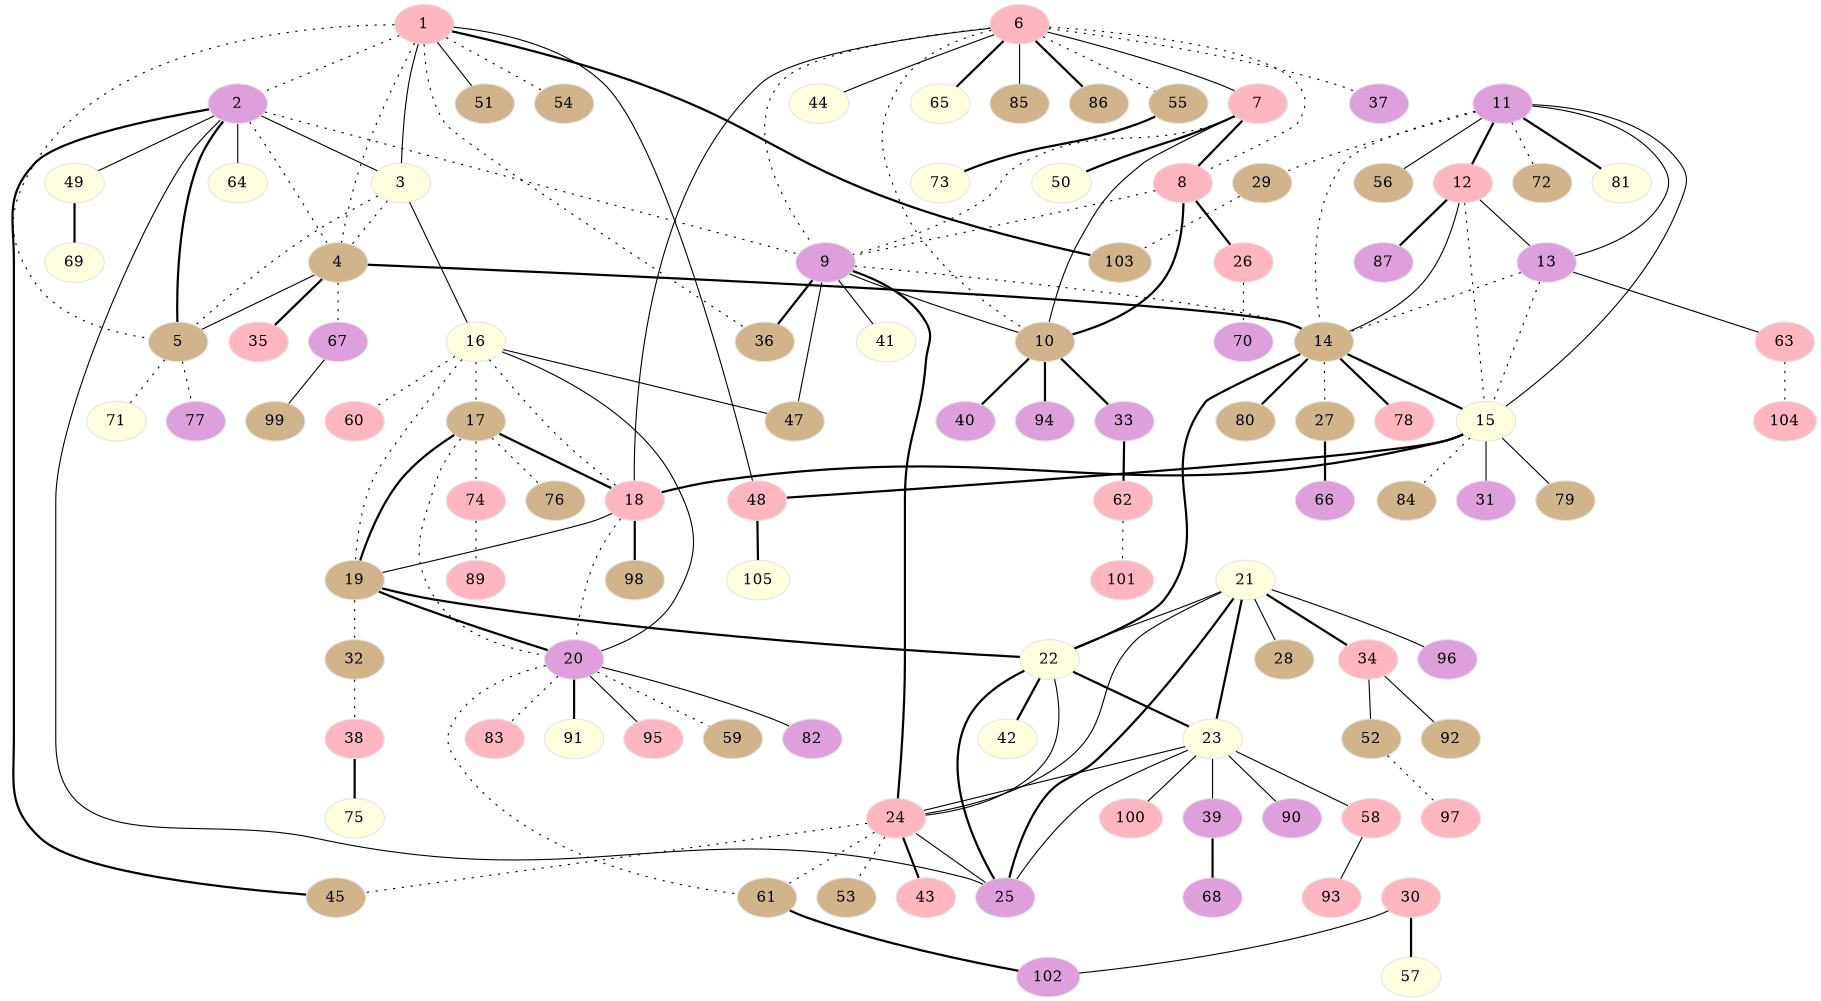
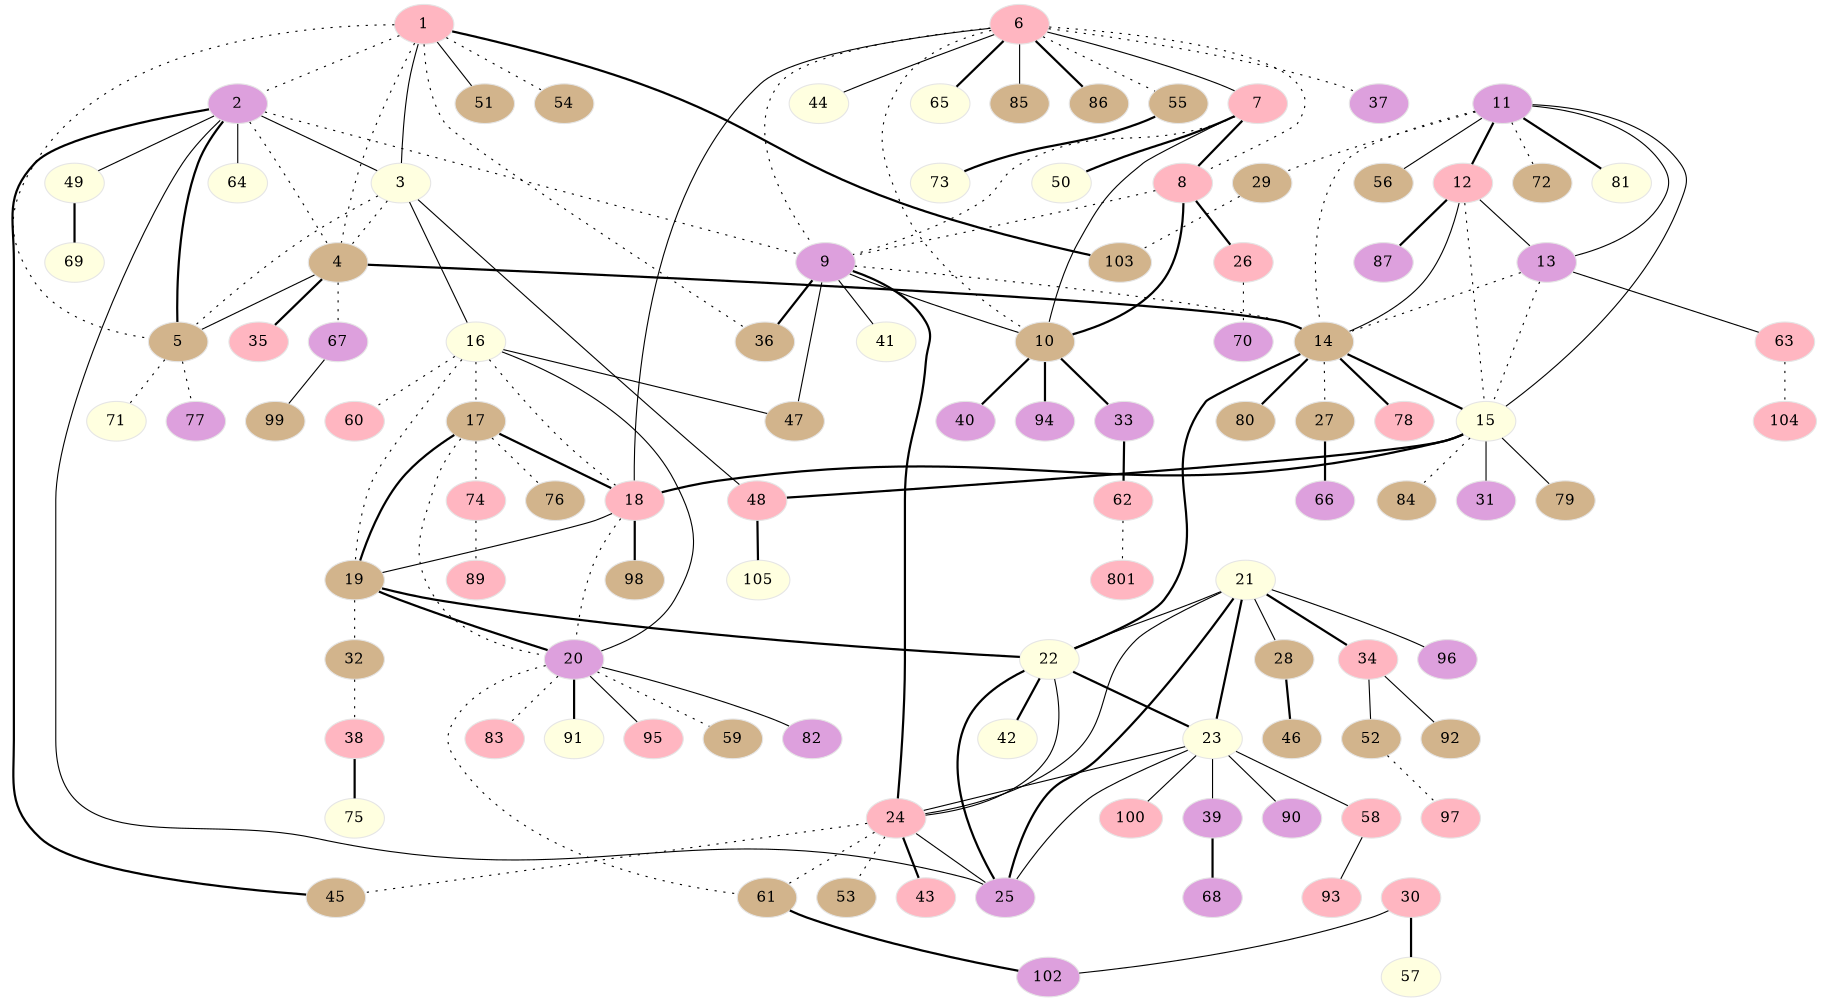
(666, 199) -> (578, 343)
(1122, 580) -> (1122, 580)
none -> (1292, 739)
